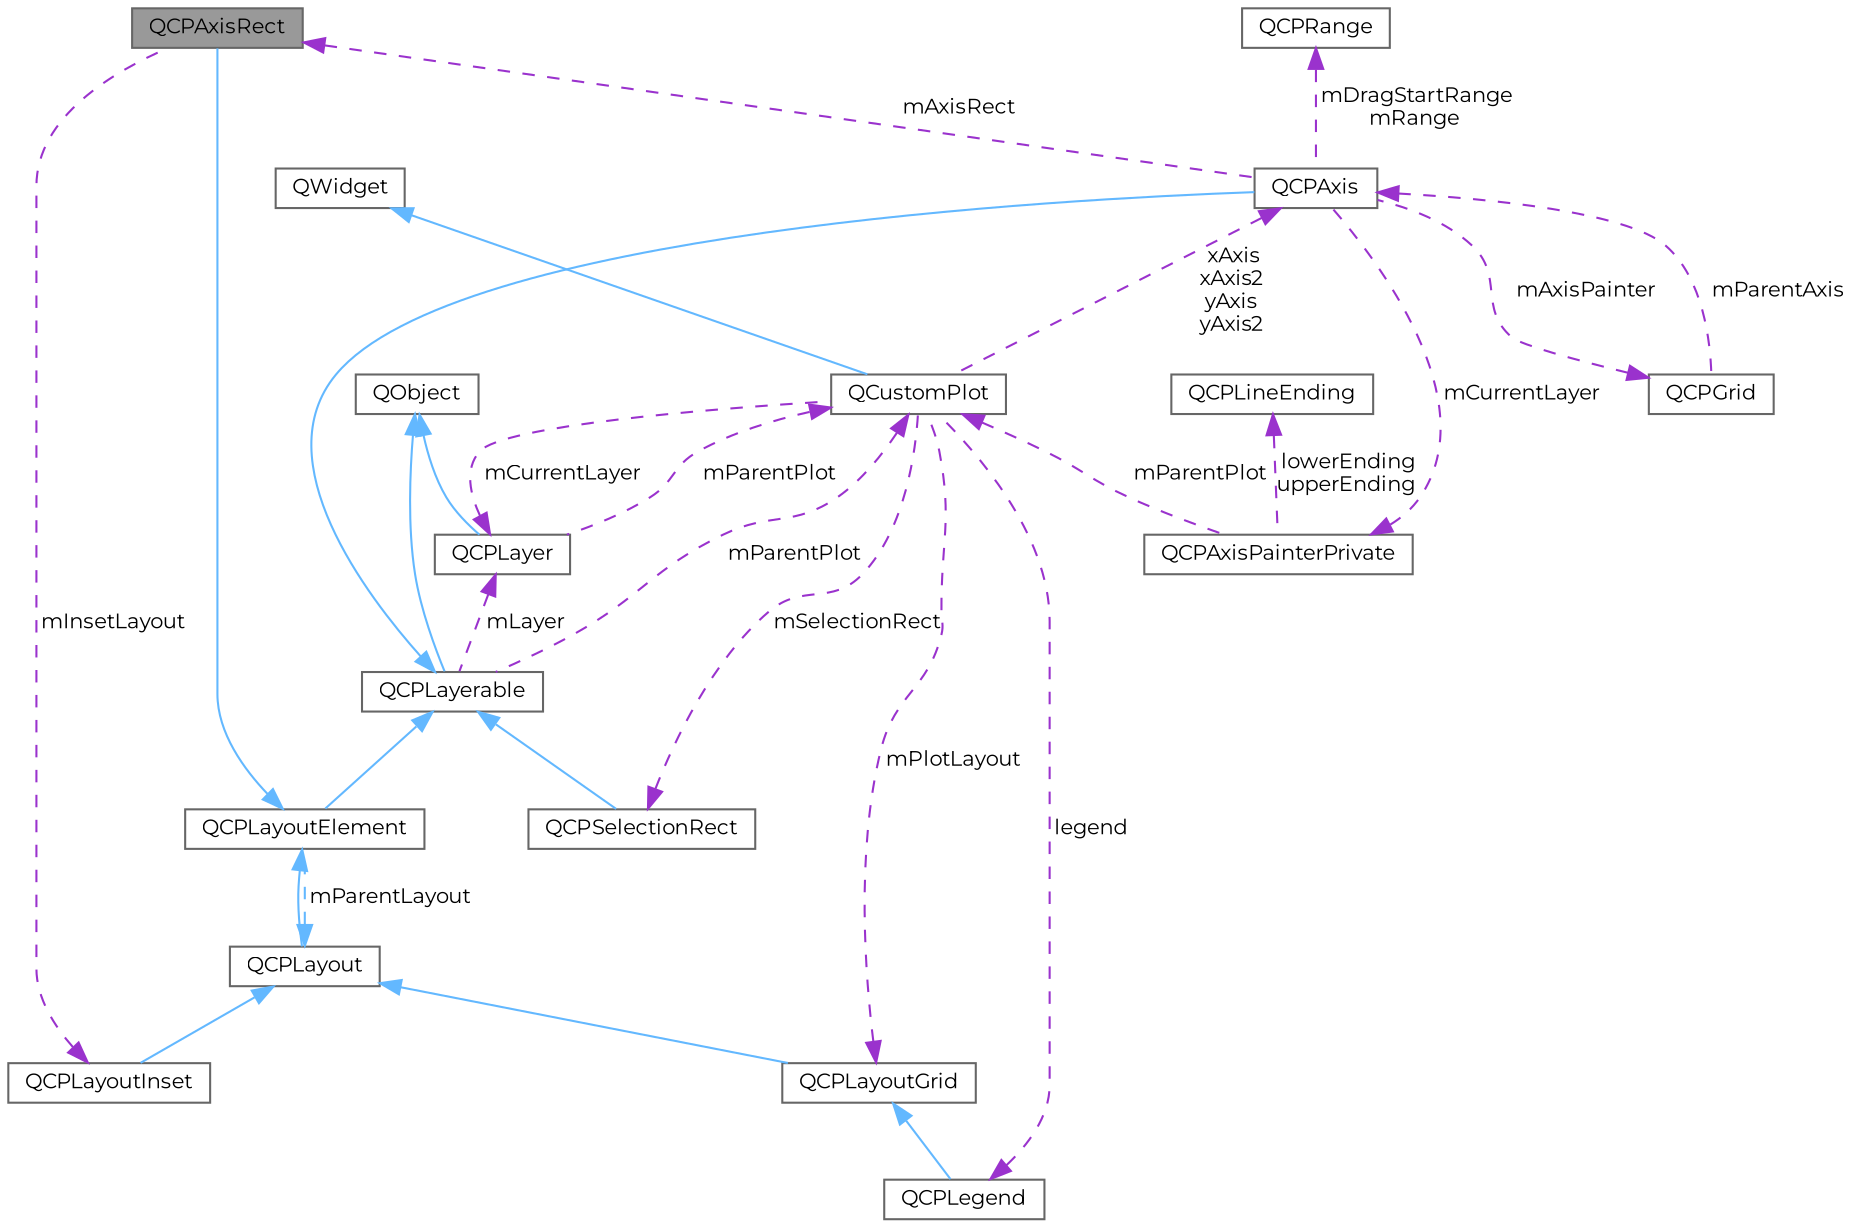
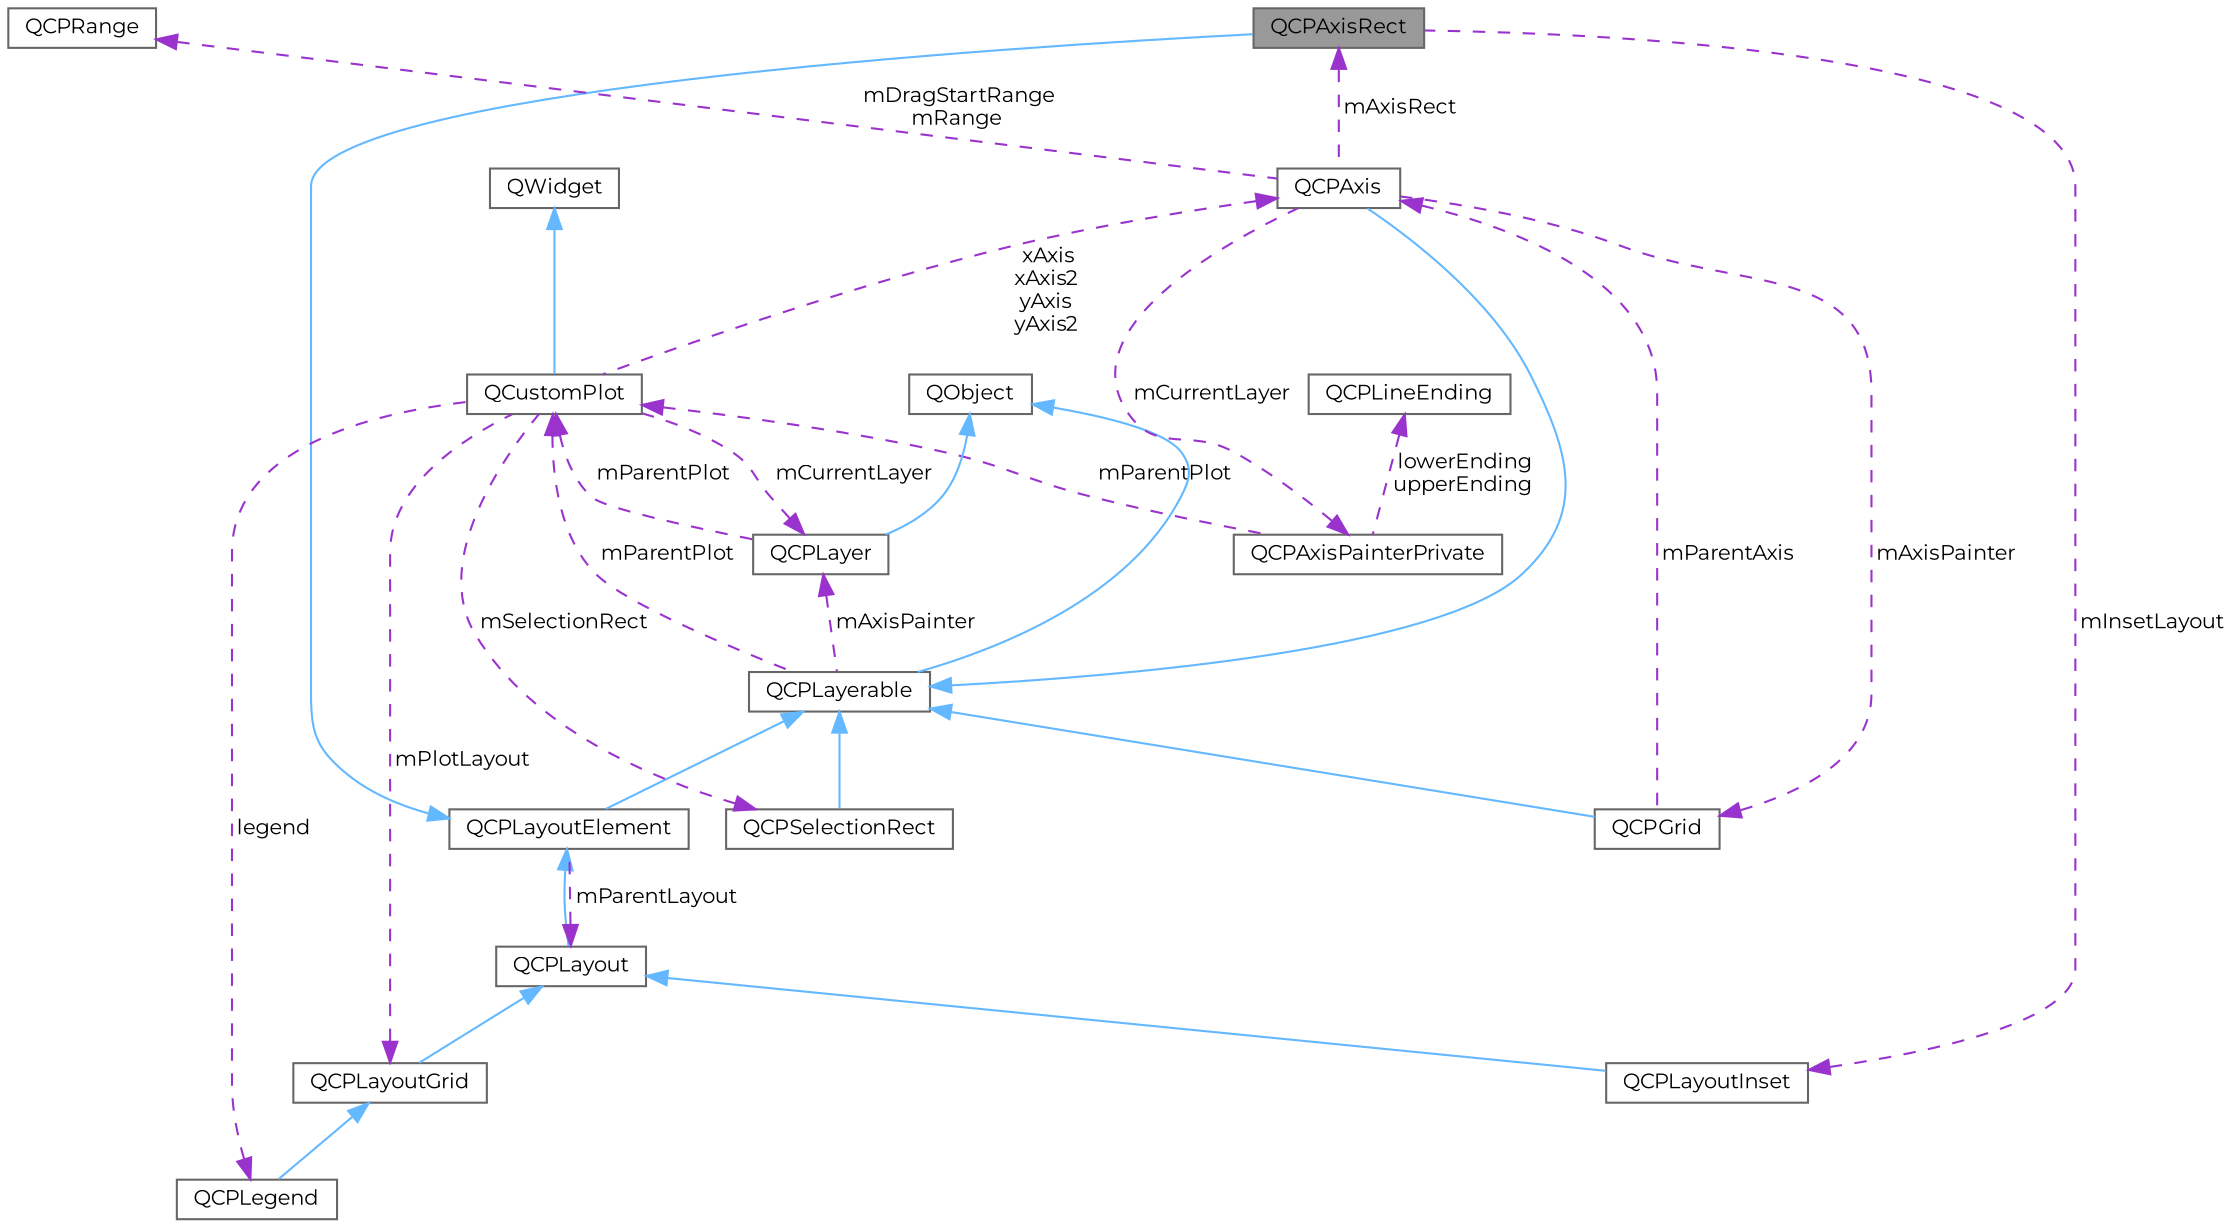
(523, 623) -> (904, 623)
none -> (1273, 764)
(305, 887) -> (570, 887)
